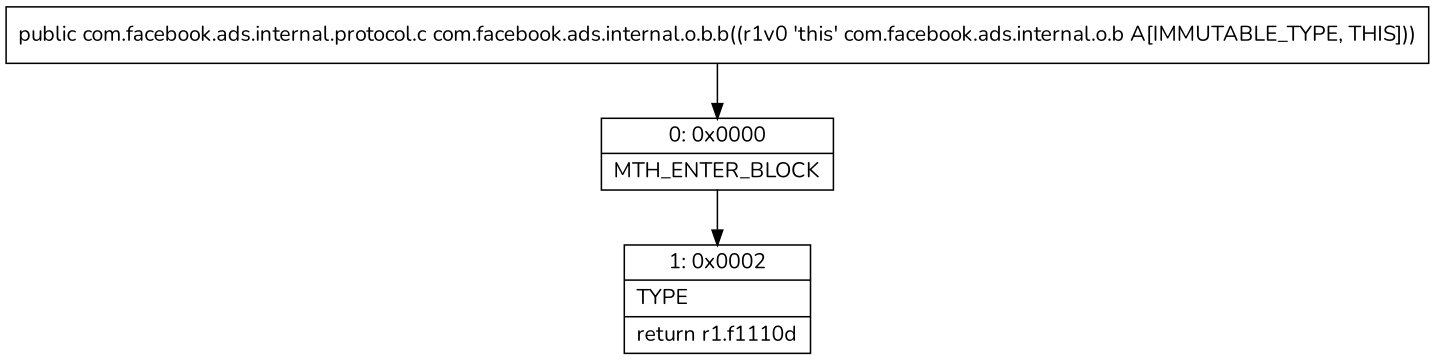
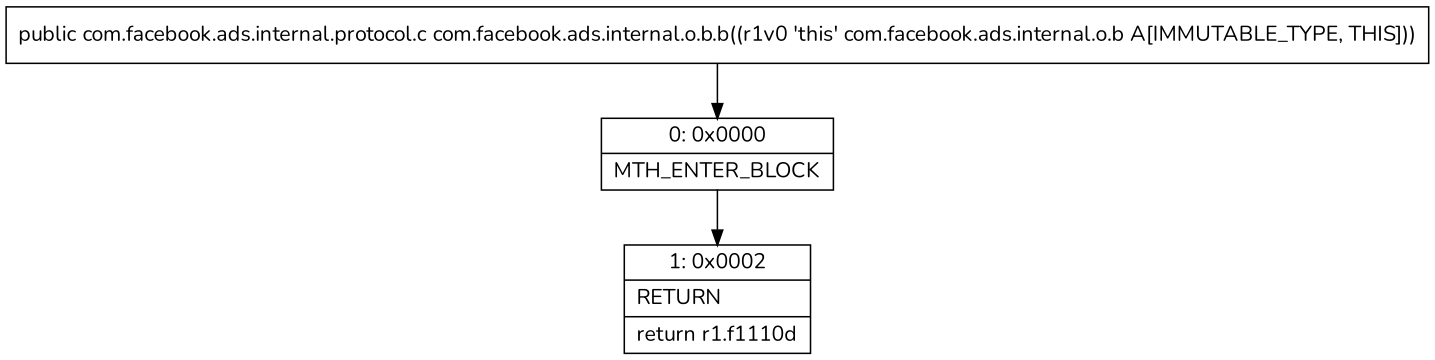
(662, 298) -> (679, 298)
